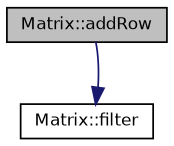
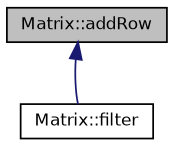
(98, 65) -> (75, 82)
